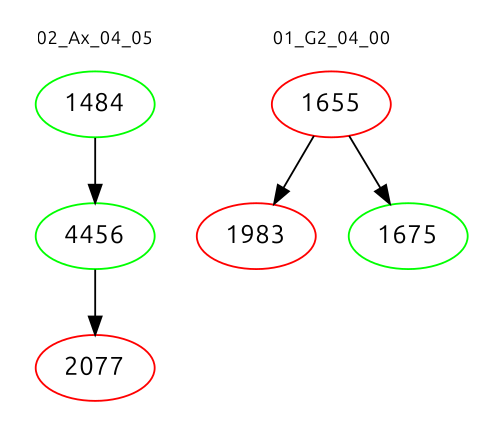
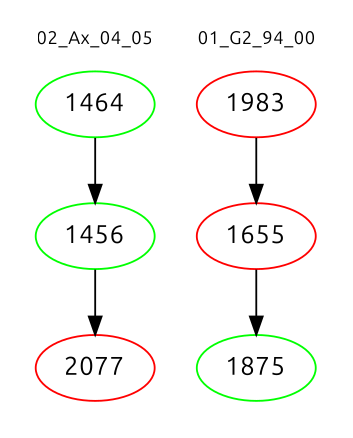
(332, 39) -> (257, 39)
(95, 104) -> (95, 104)
(299, 162) -> (256, 161)
(95, 236) -> (95, 236)
(408, 236) -> (256, 368)
